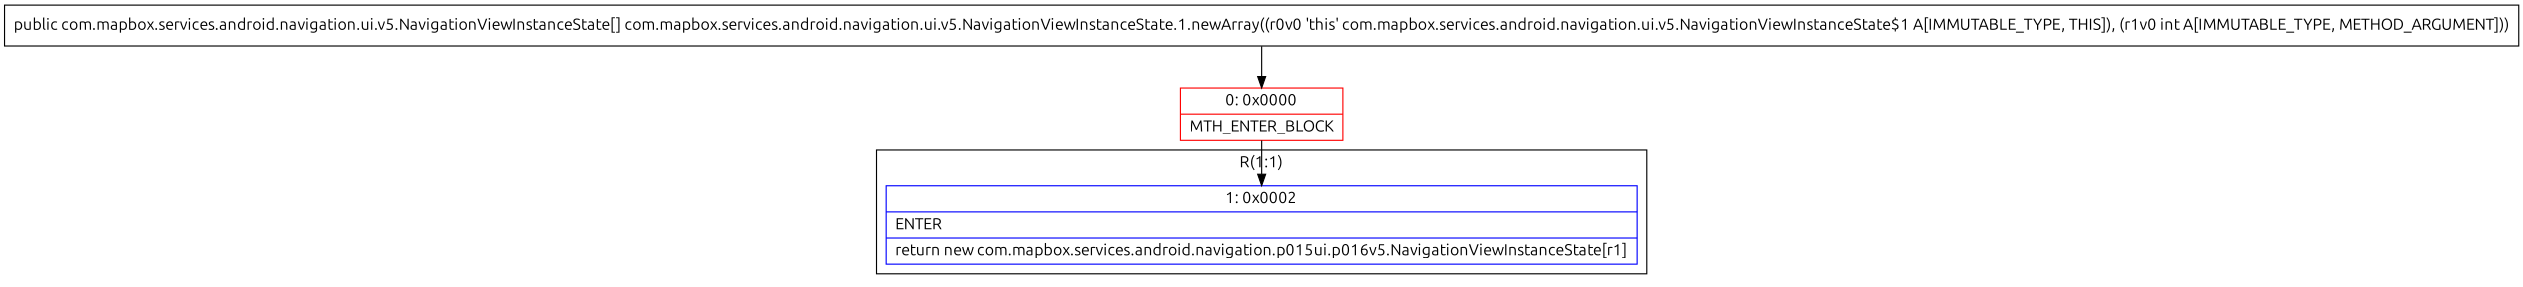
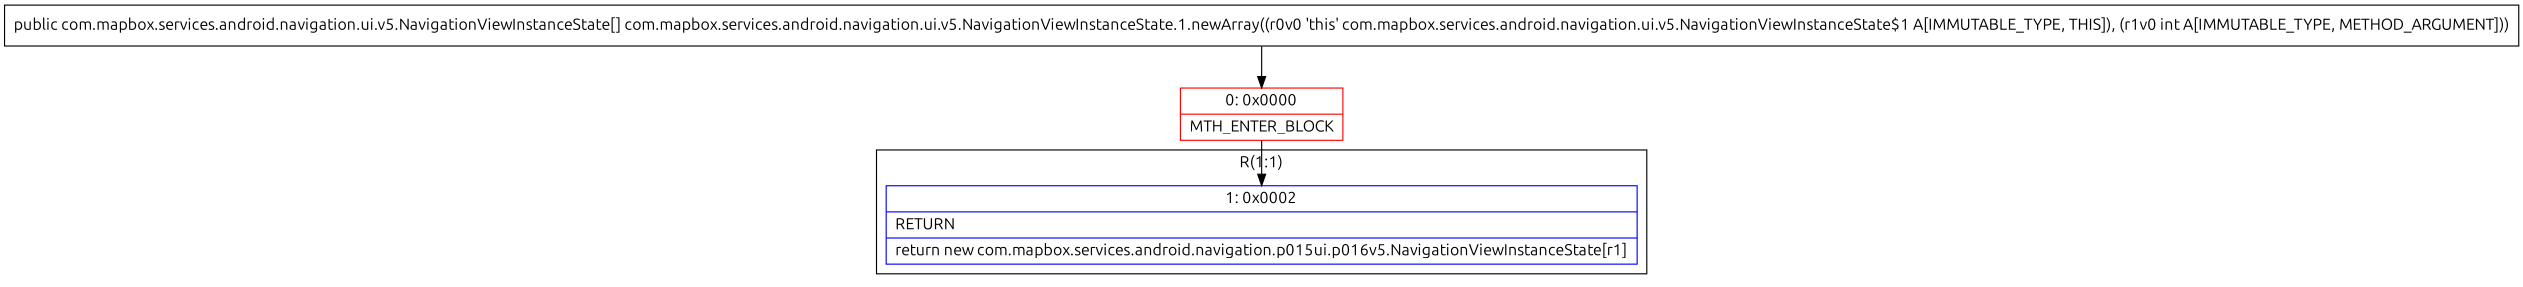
(919, 224) -> (925, 224)
